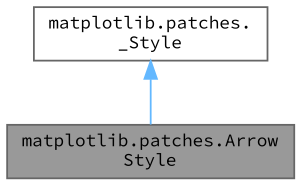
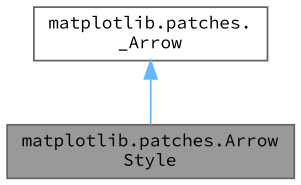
(151, 34) -> (151, 34)
